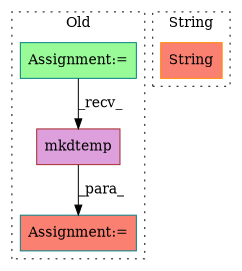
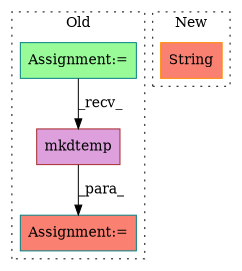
(191, 23) -> (191, 23)
